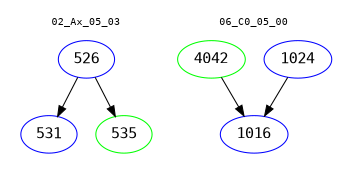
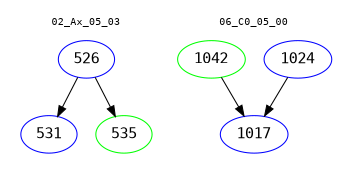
(211, 59) -> (211, 59)
(254, 134) -> (254, 134)
